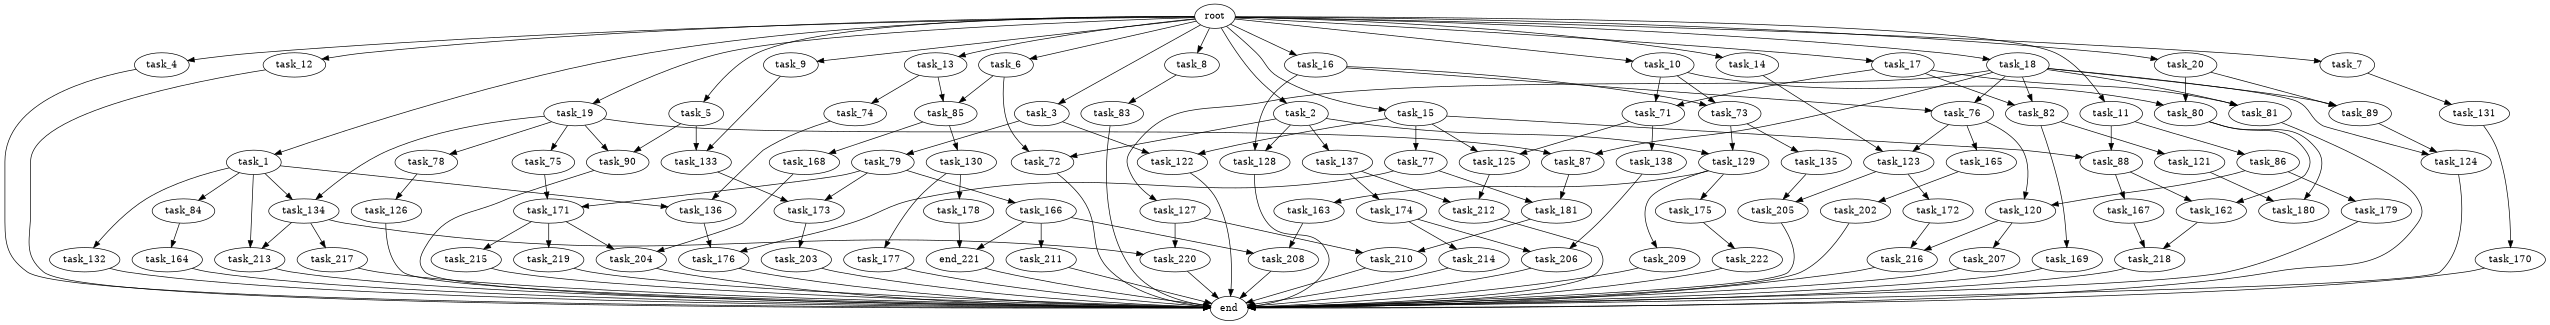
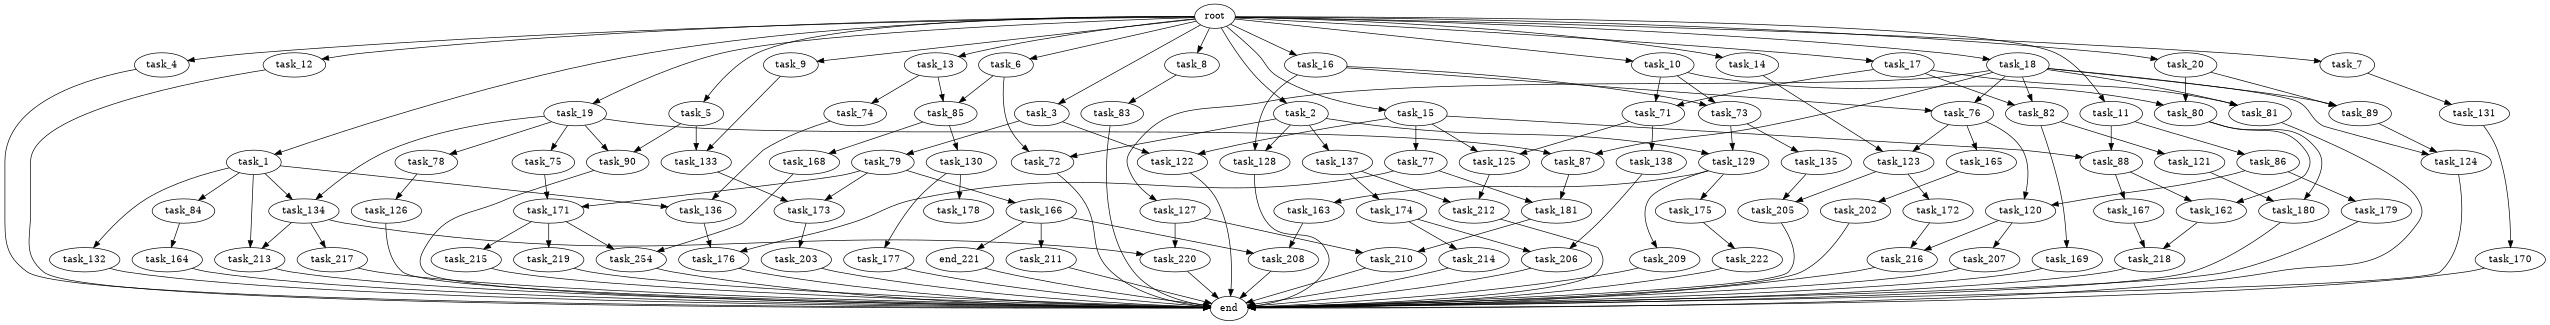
(959, 232) -> none
(631, 260) -> (631, 260)
none -> (1775, 298)
